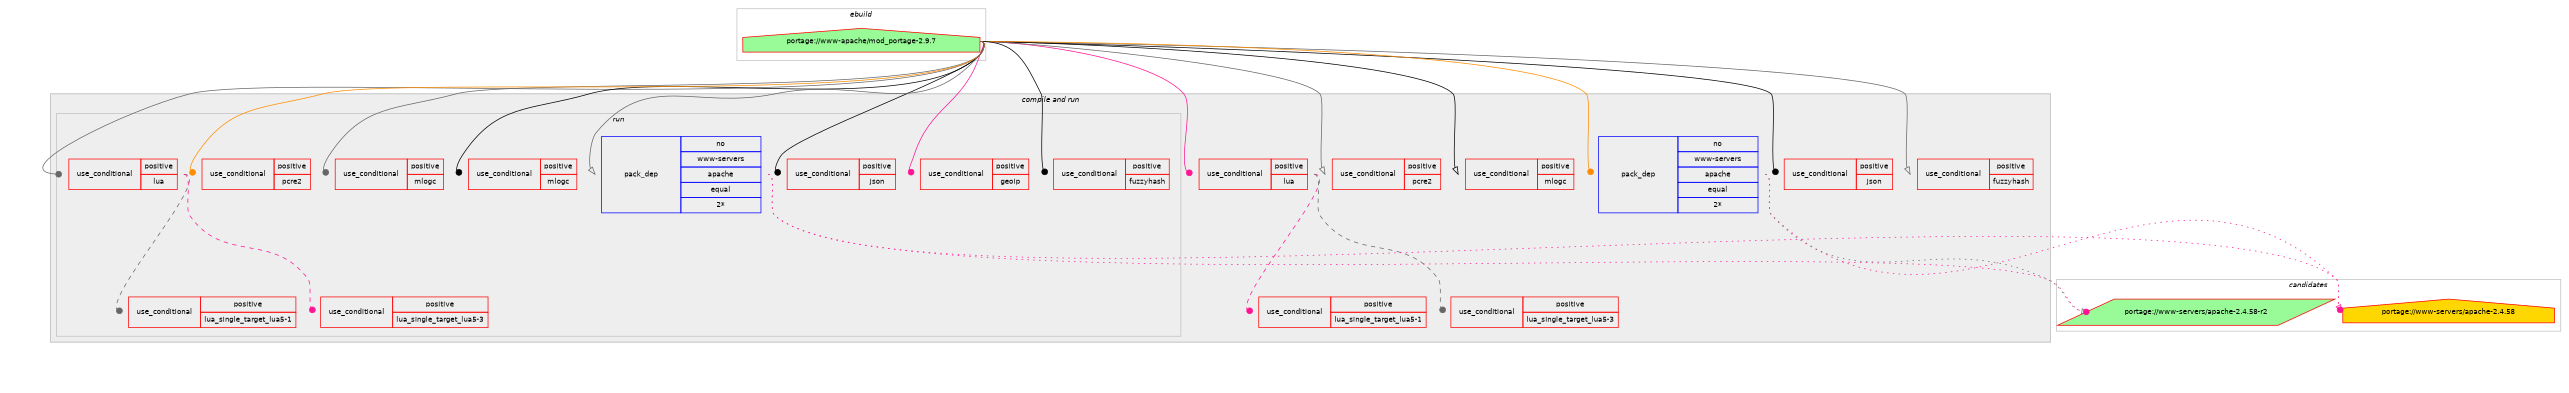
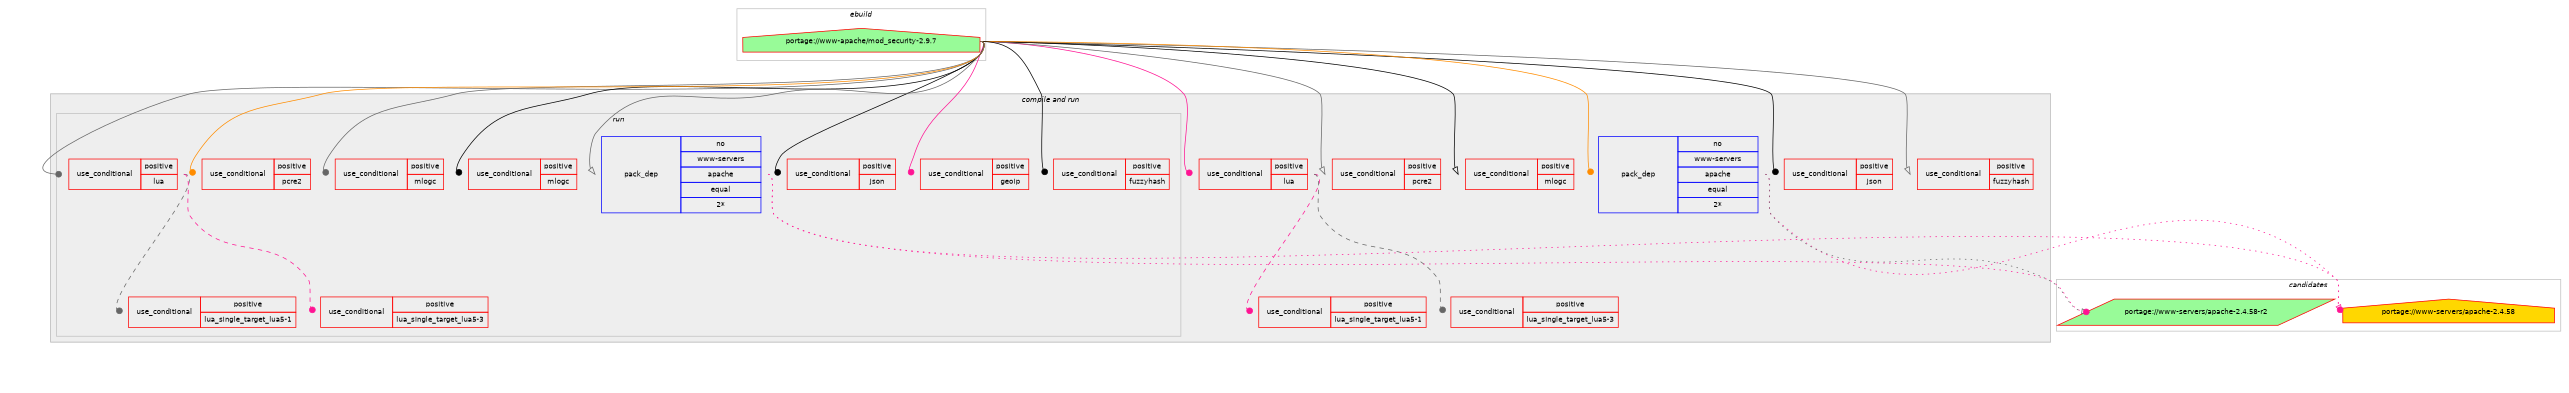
(861, 41) -> (861, 41)
